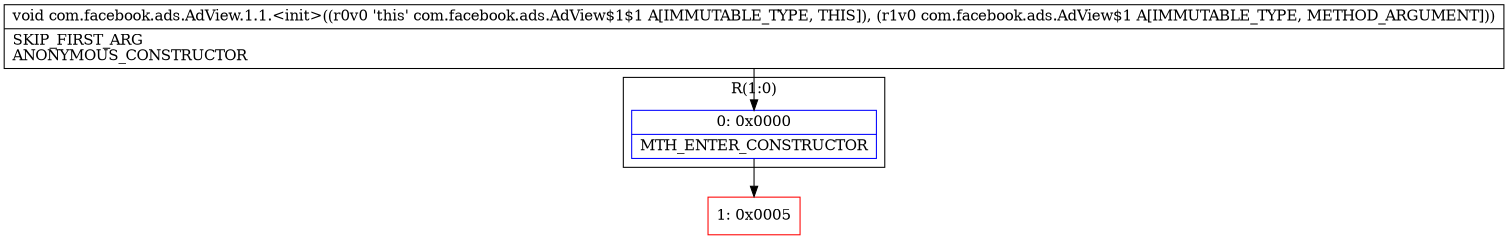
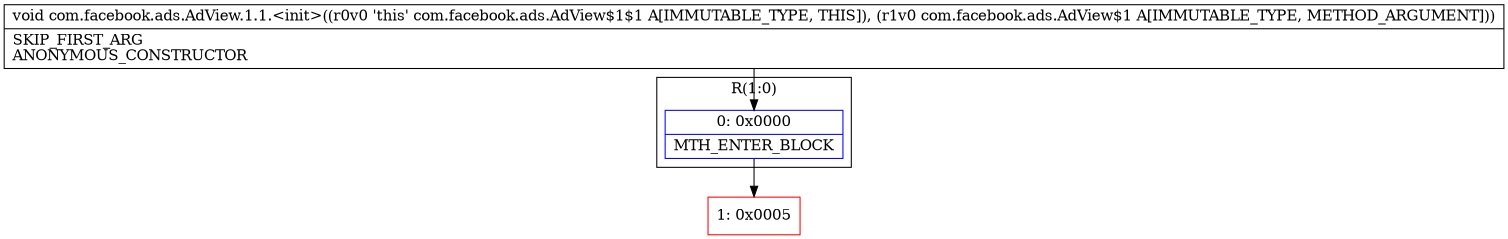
(754, 146) -> (754, 146)
